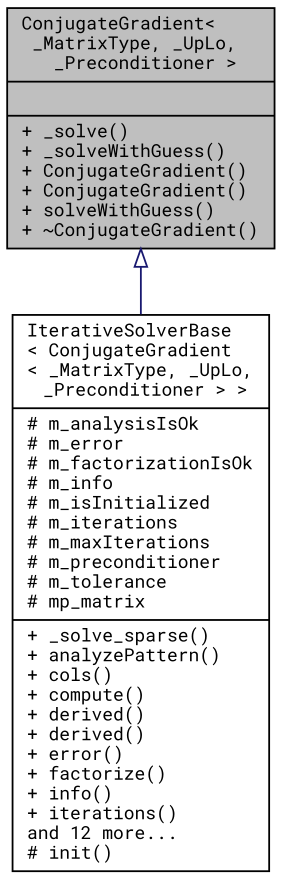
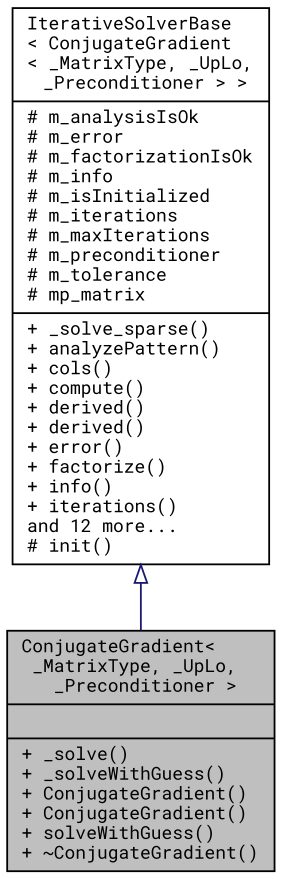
(141, 291) -> (141, 607)
